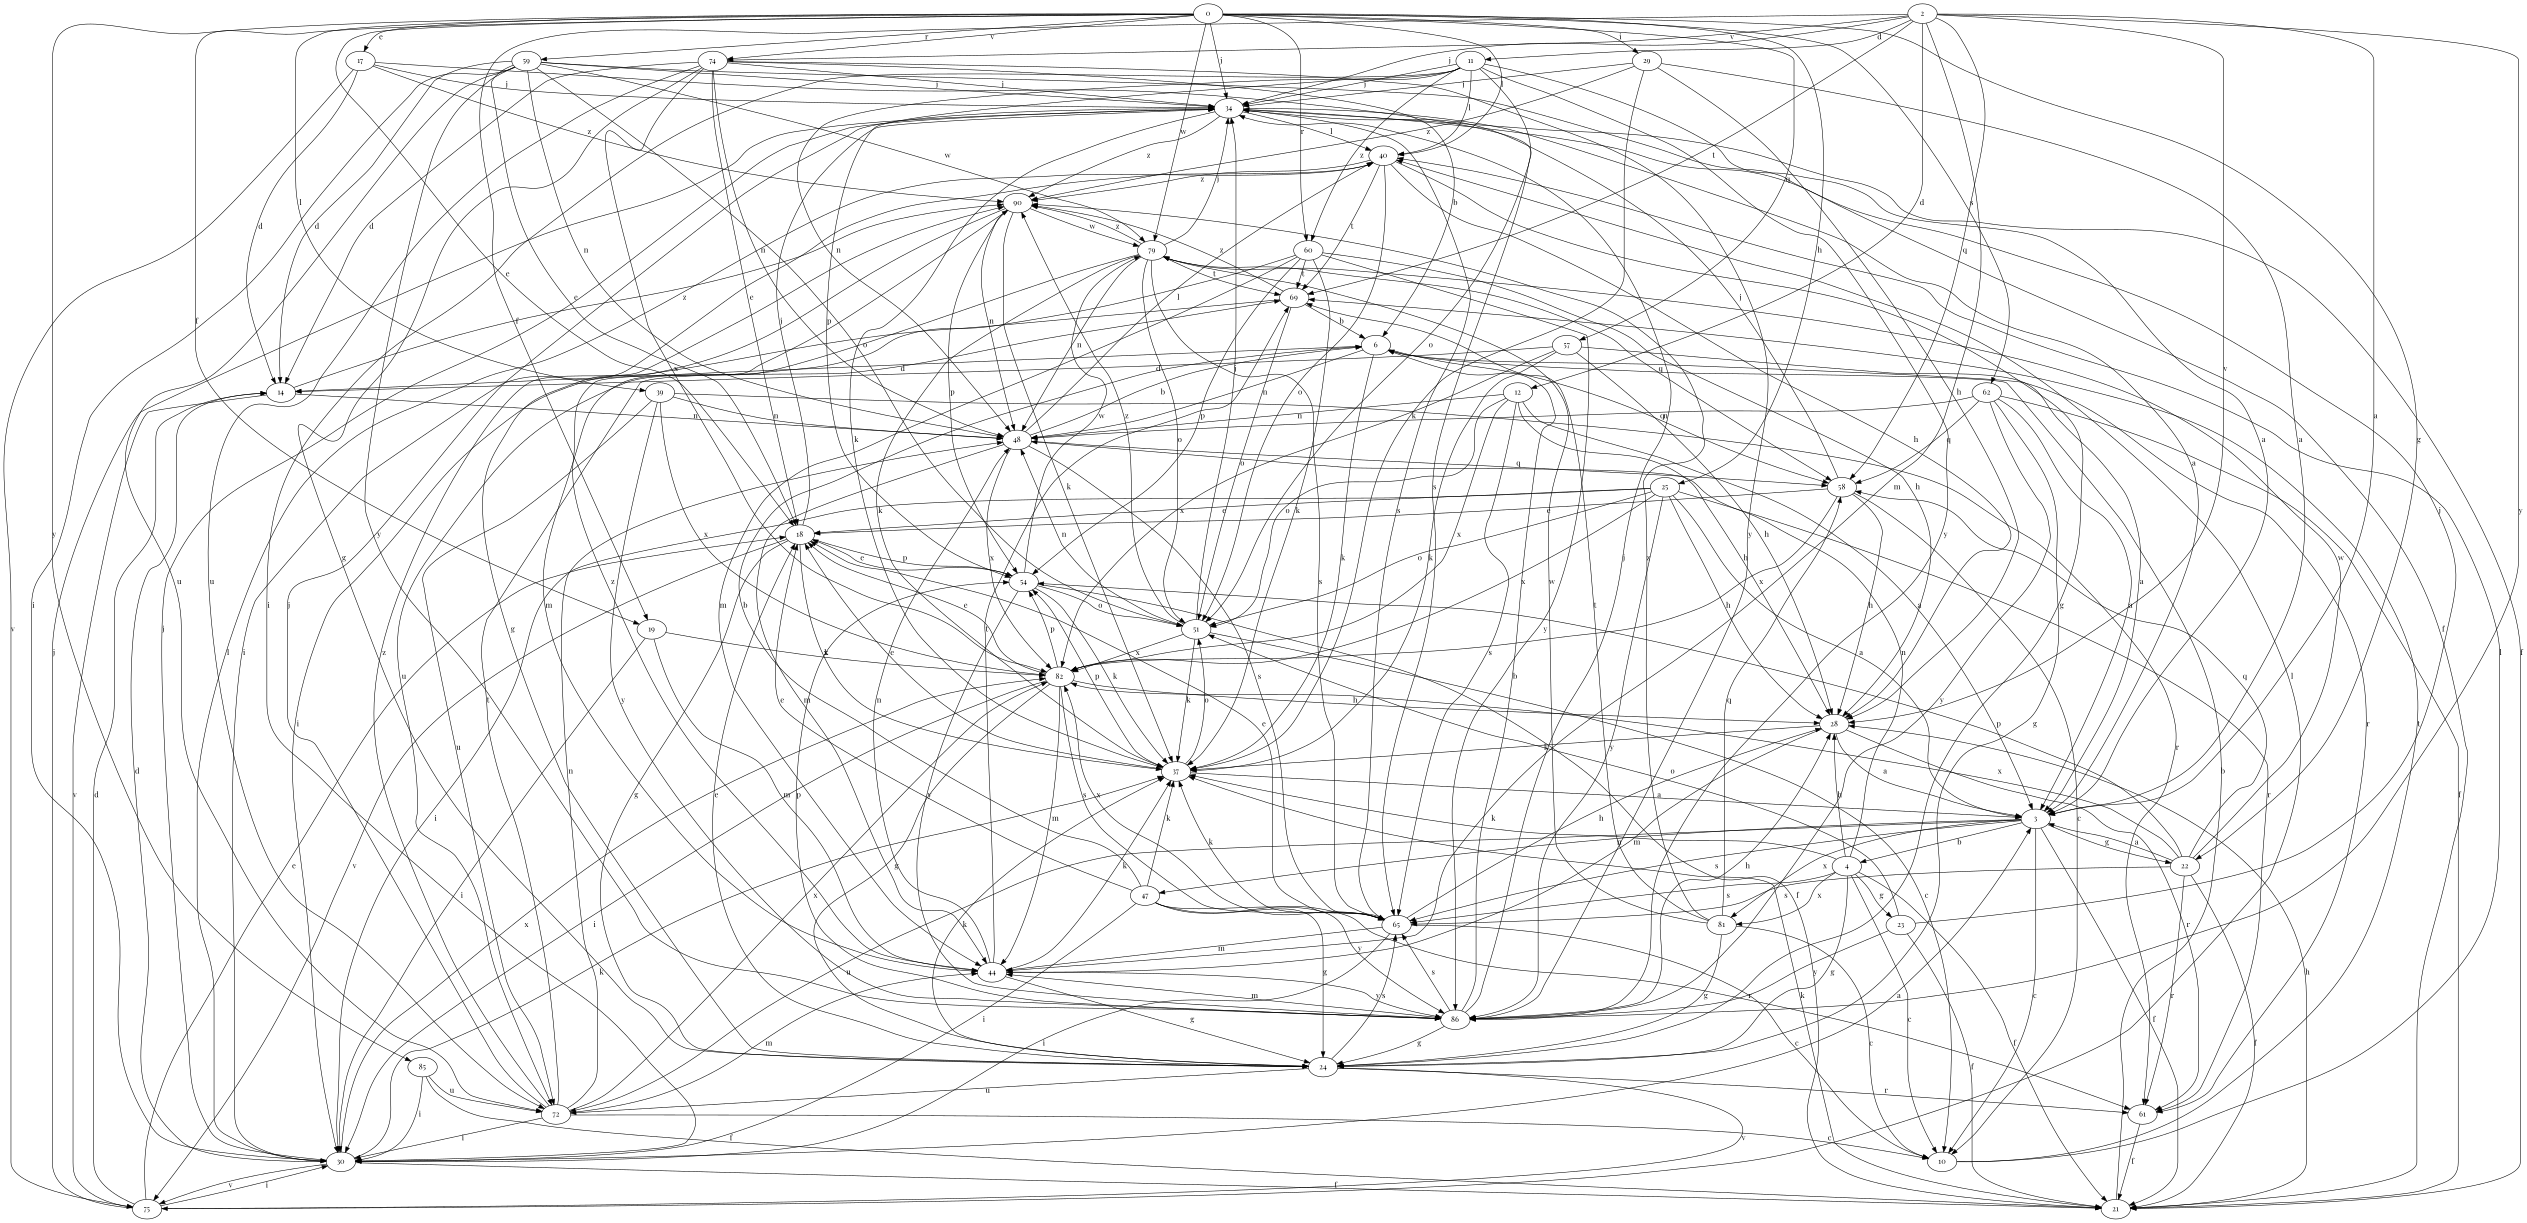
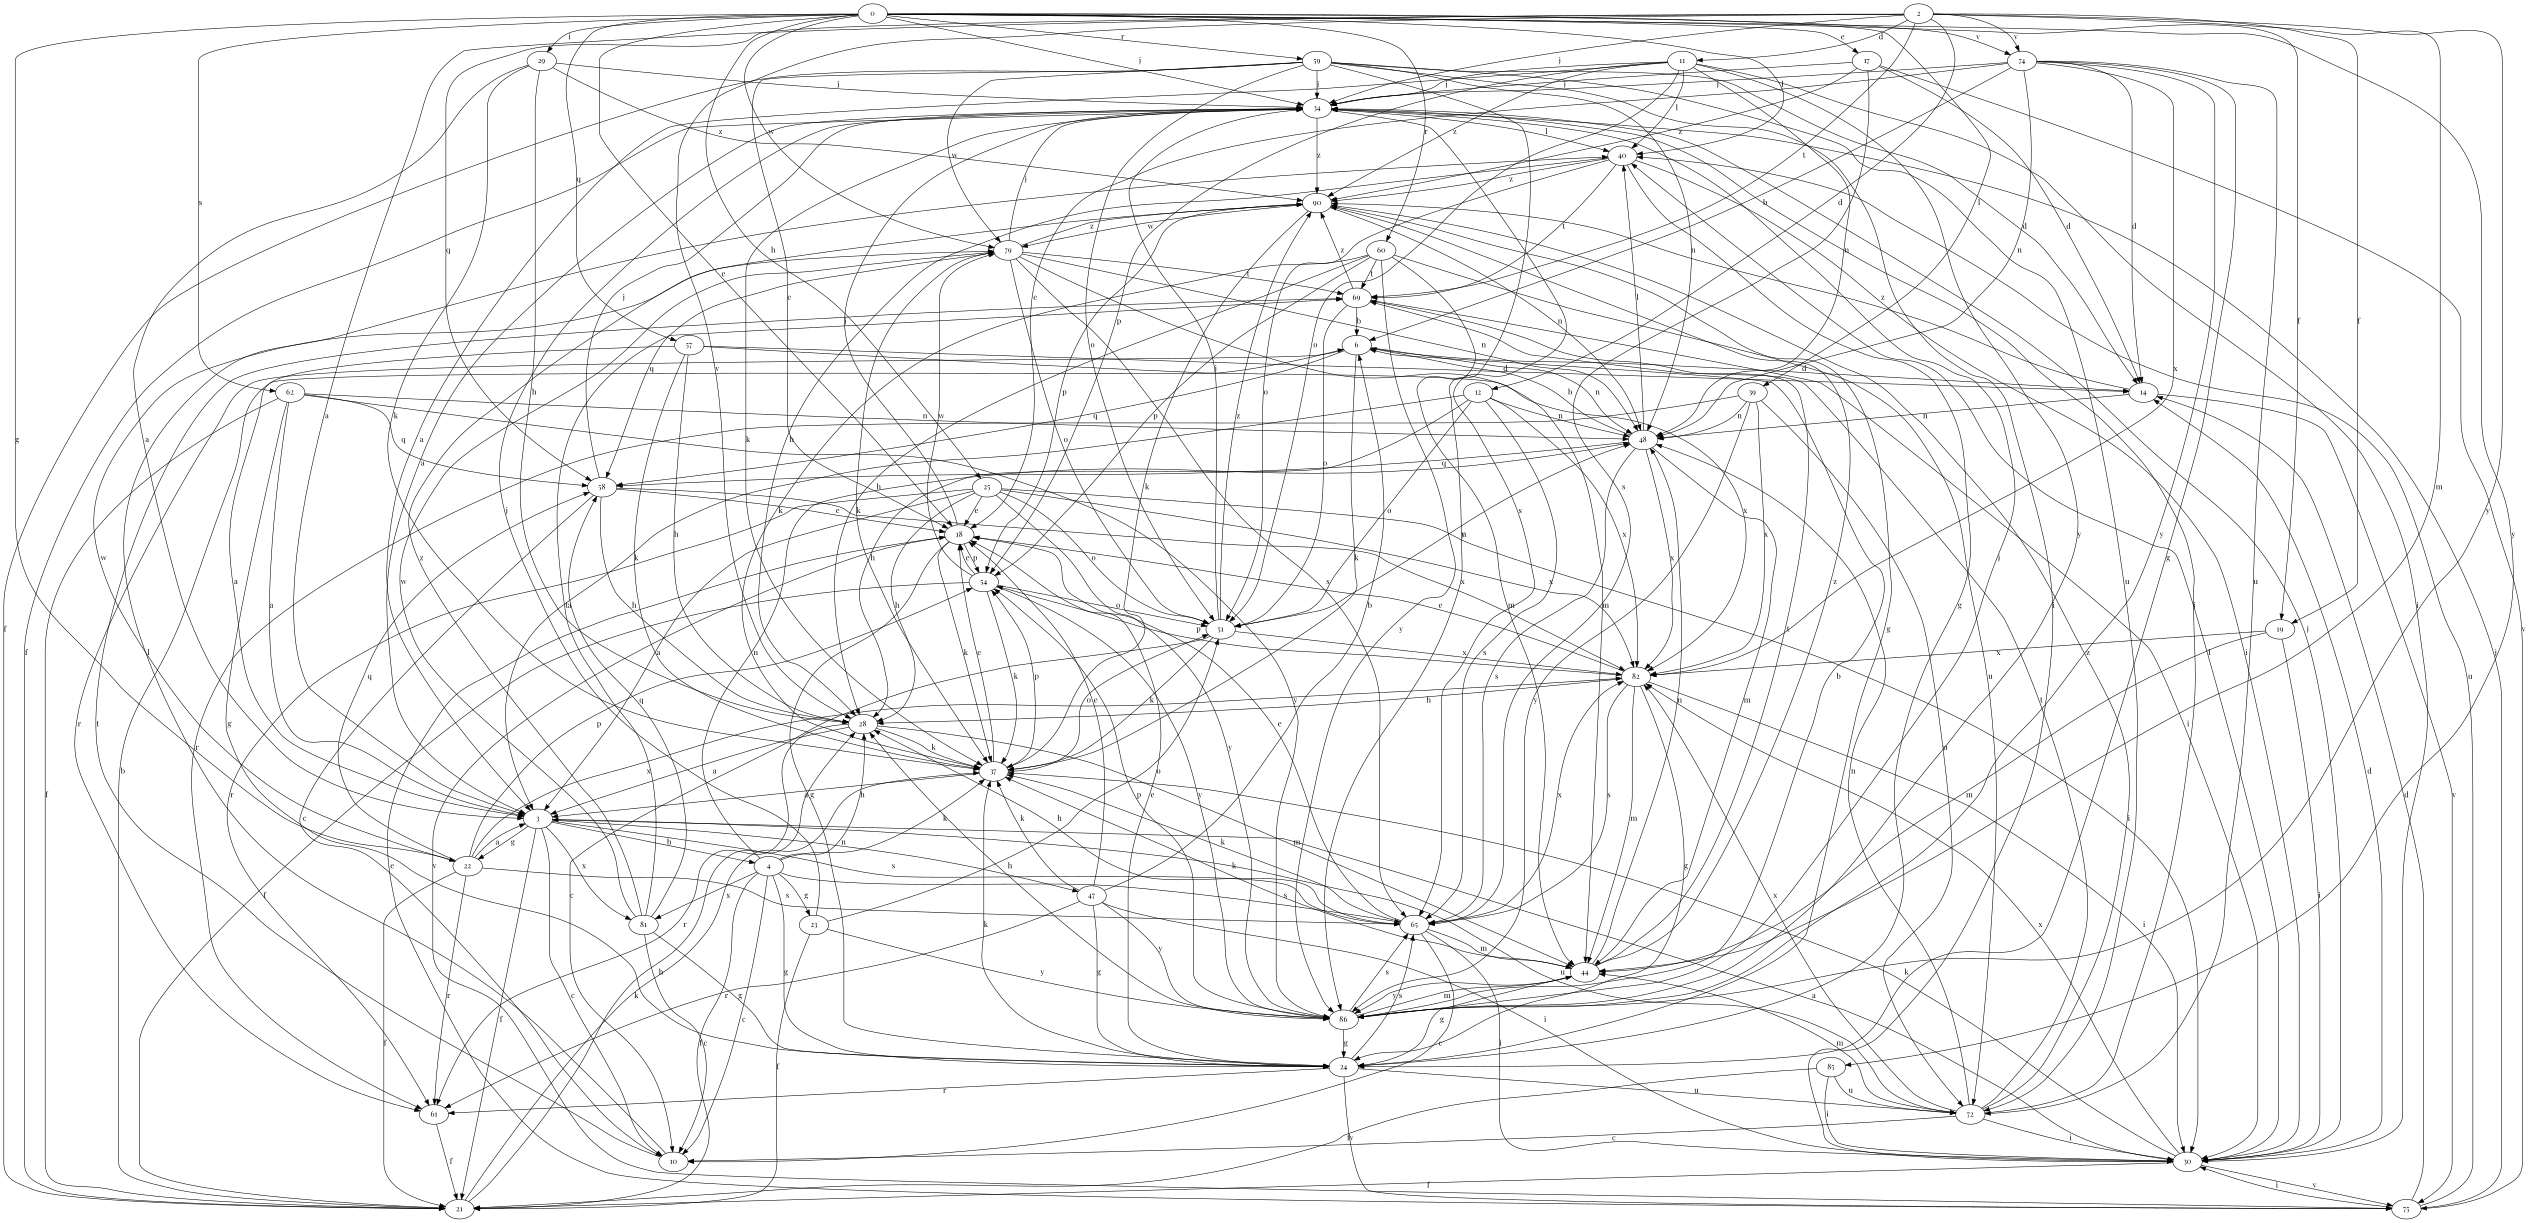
(1381, 124) -> (1502, 105)
(2292, 677) -> (2470, 677)
